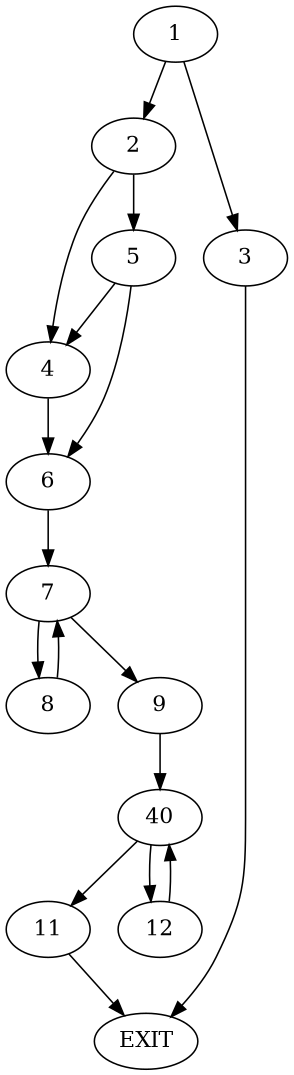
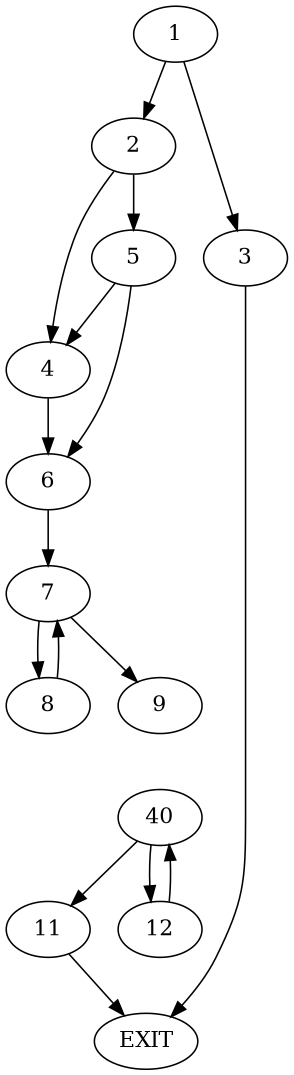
(160, 754) -> none
